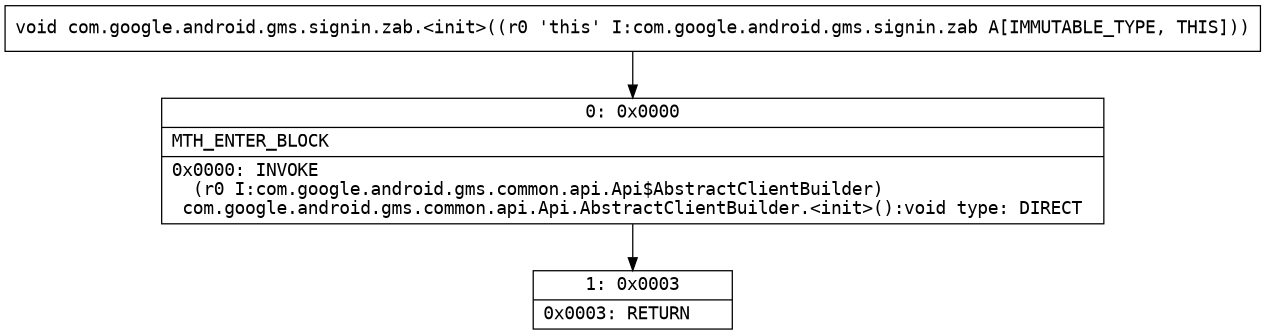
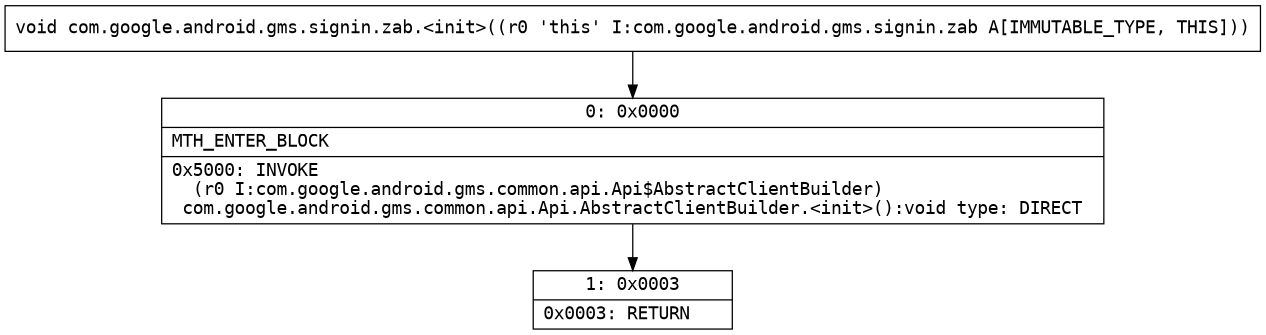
(256, 171) -> (256, 171)
